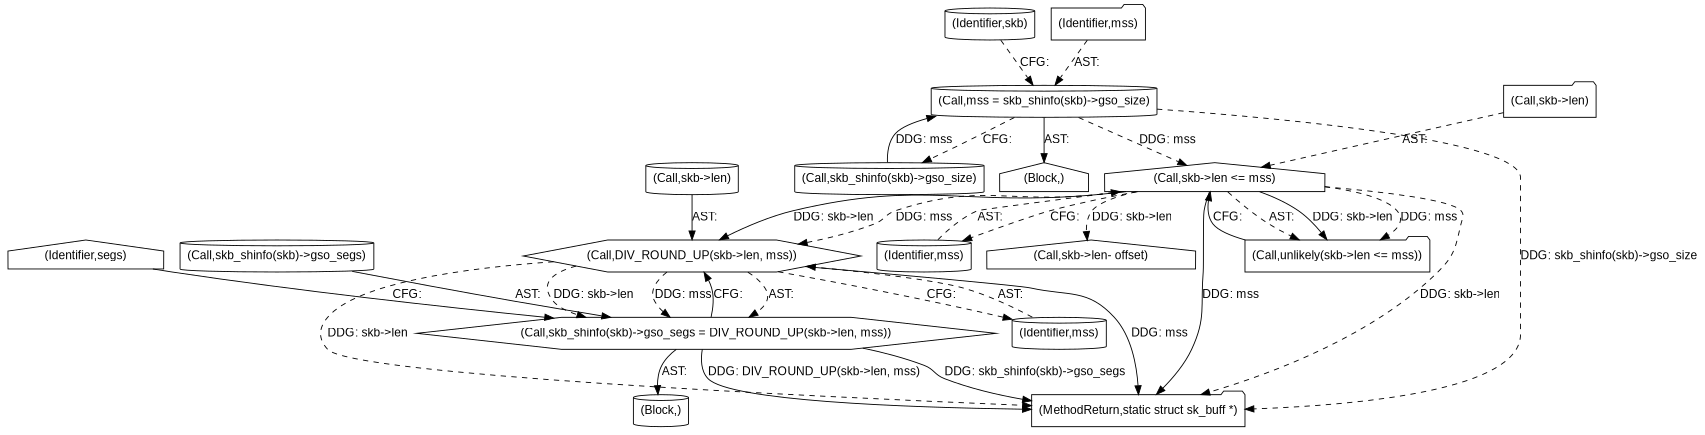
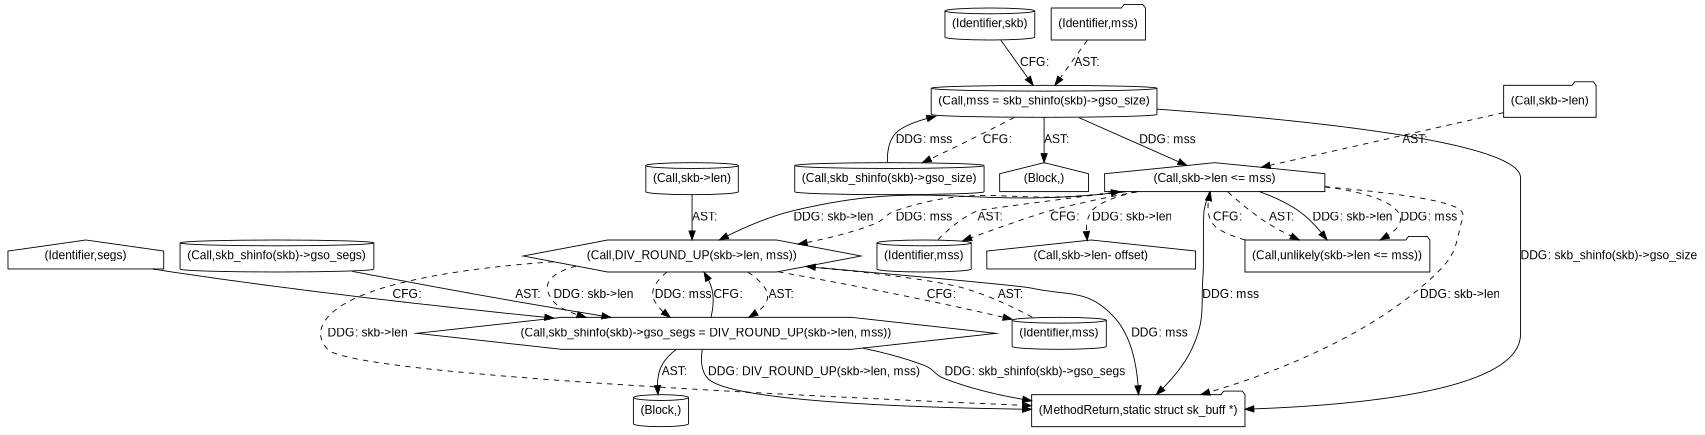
(1014, 59) -> (1014, 59)
(1128, 140) -> (1128, 140)
(1521, 213) -> (1521, 213)
(1217, 228) -> (1217, 228)
